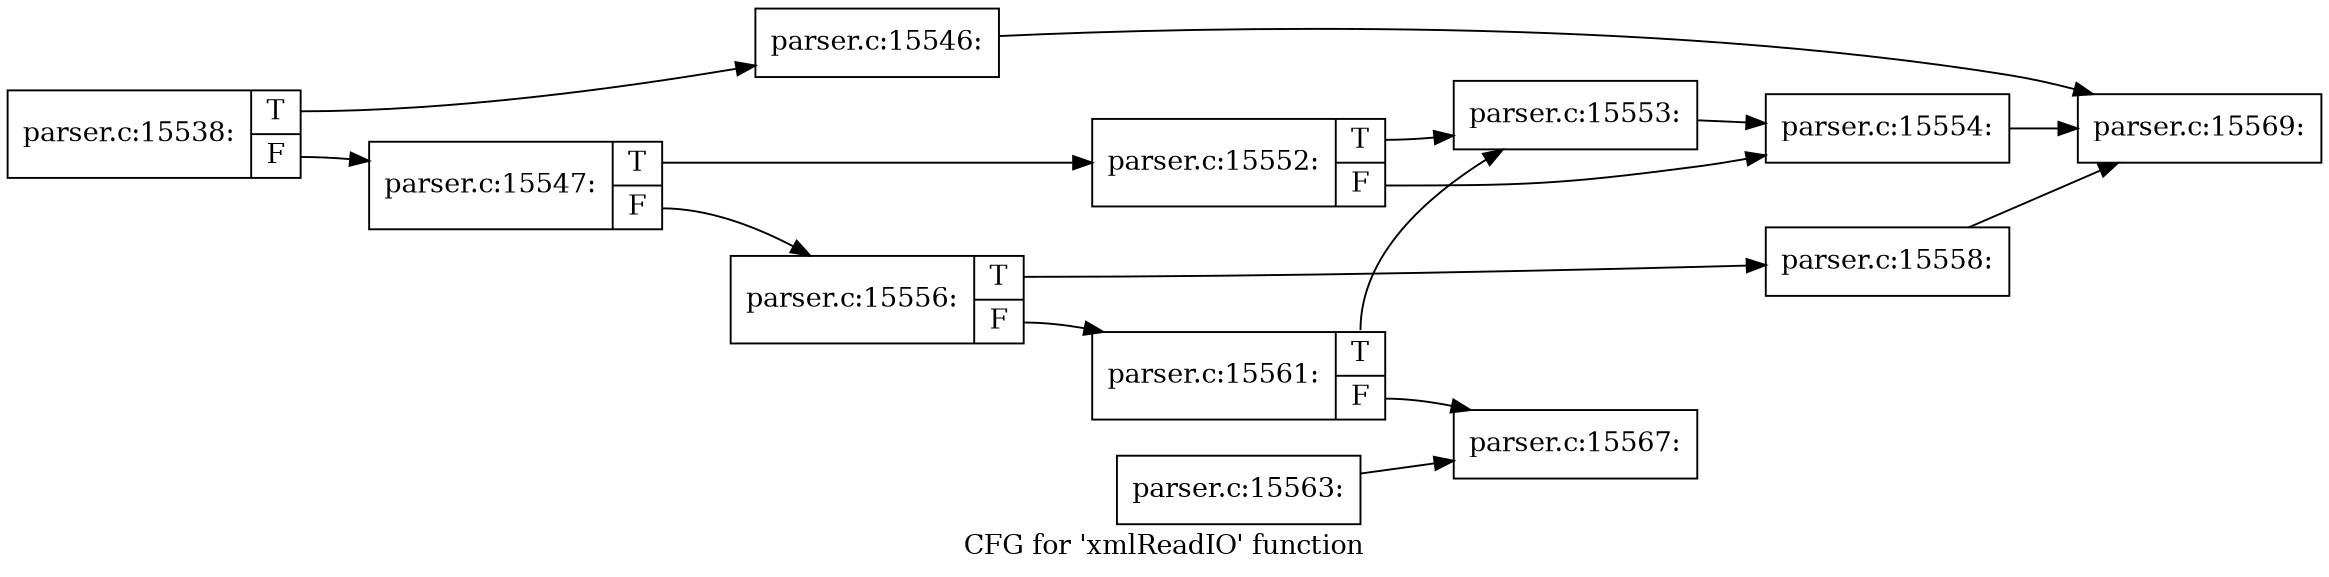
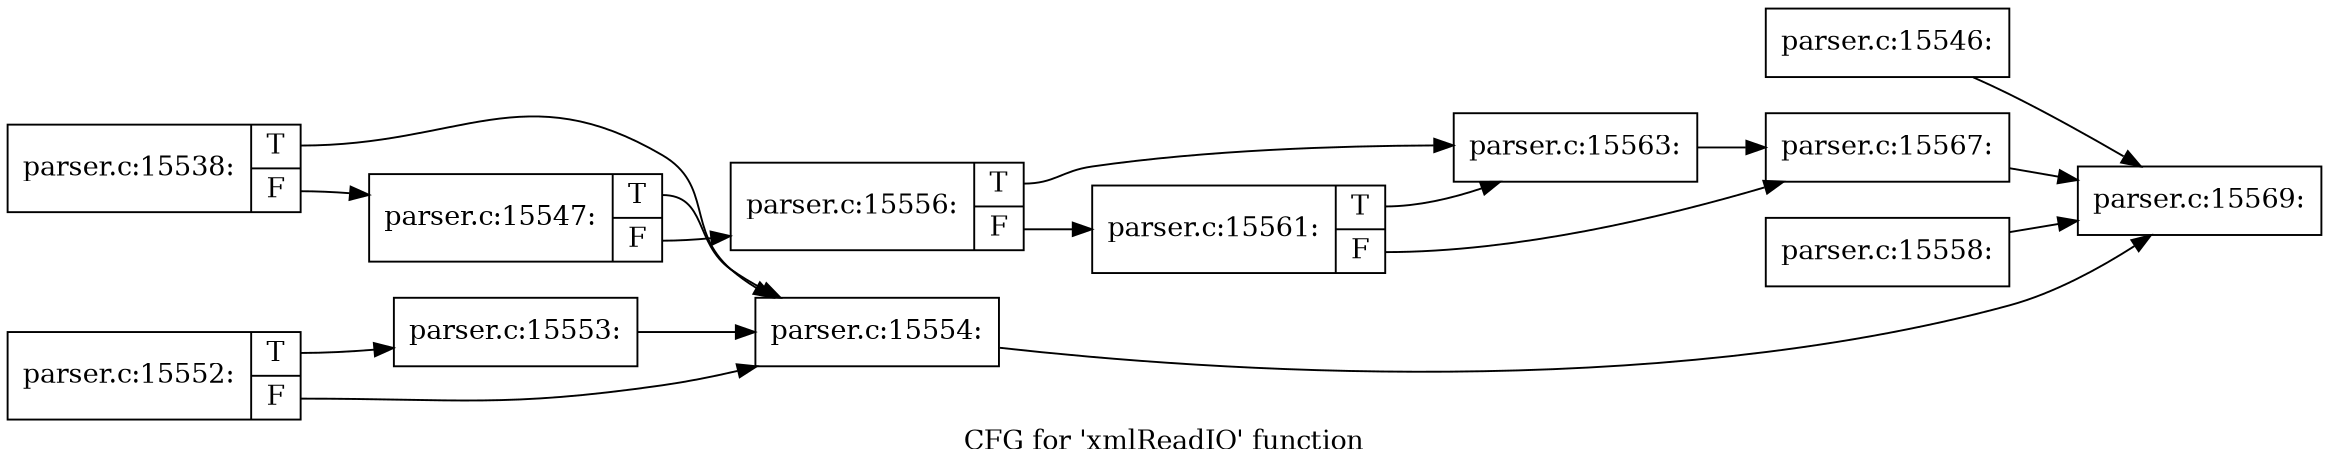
(519, 98) -> (568, 119)
(867, 163) -> (709, 243)
none -> (2034, 172)
(1402, 230) -> (1434, 201)
(1403, 273) -> (1227, 153)
